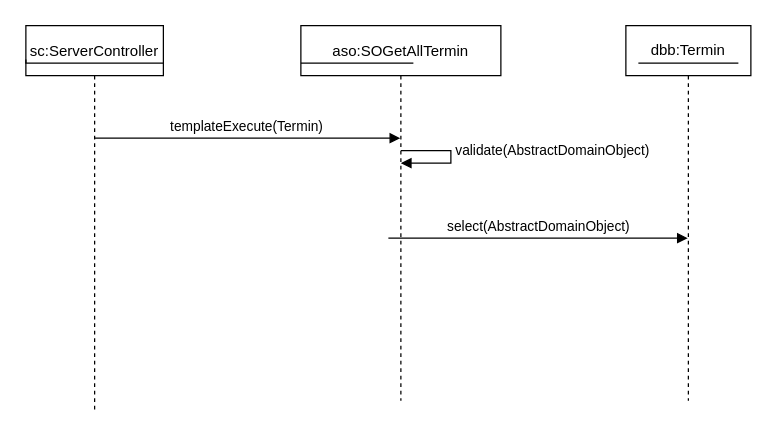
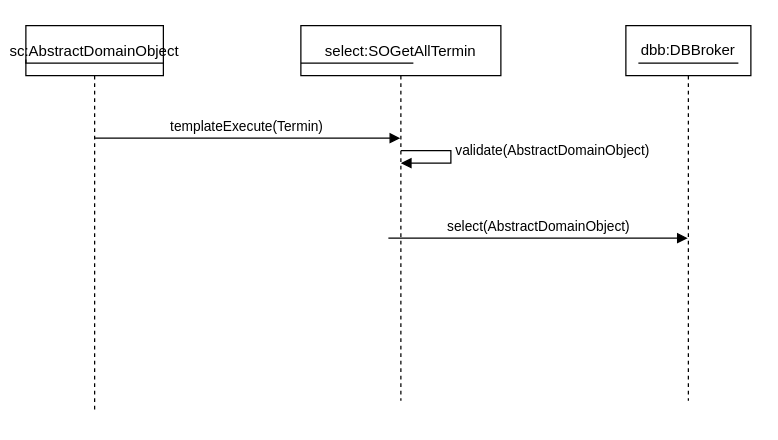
(94, 51) -> (94, 51)
(400, 51) -> (400, 51)
(688, 51) -> (688, 51)
